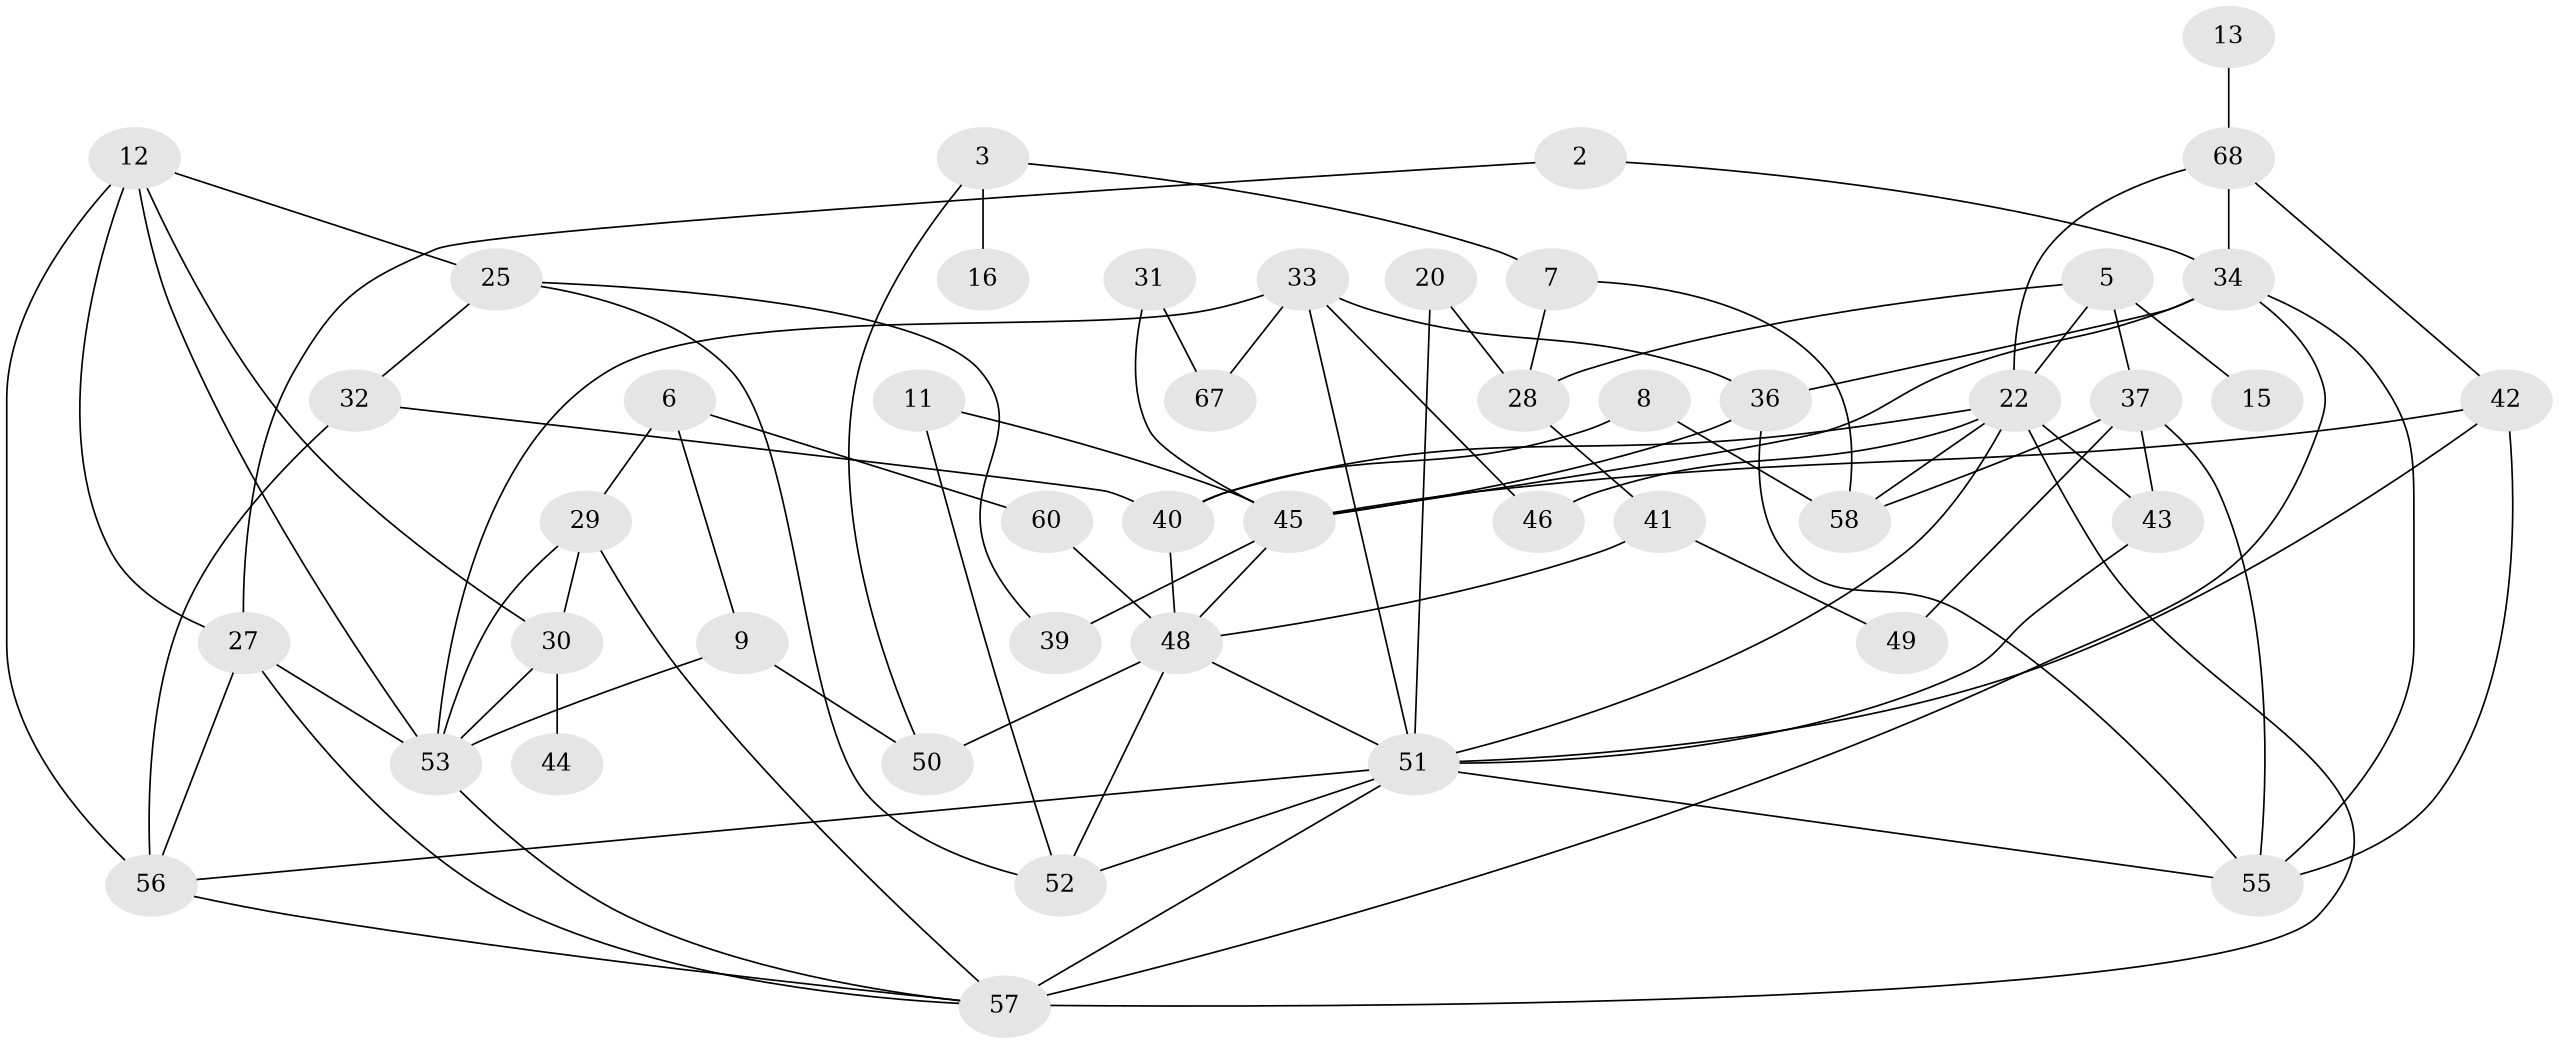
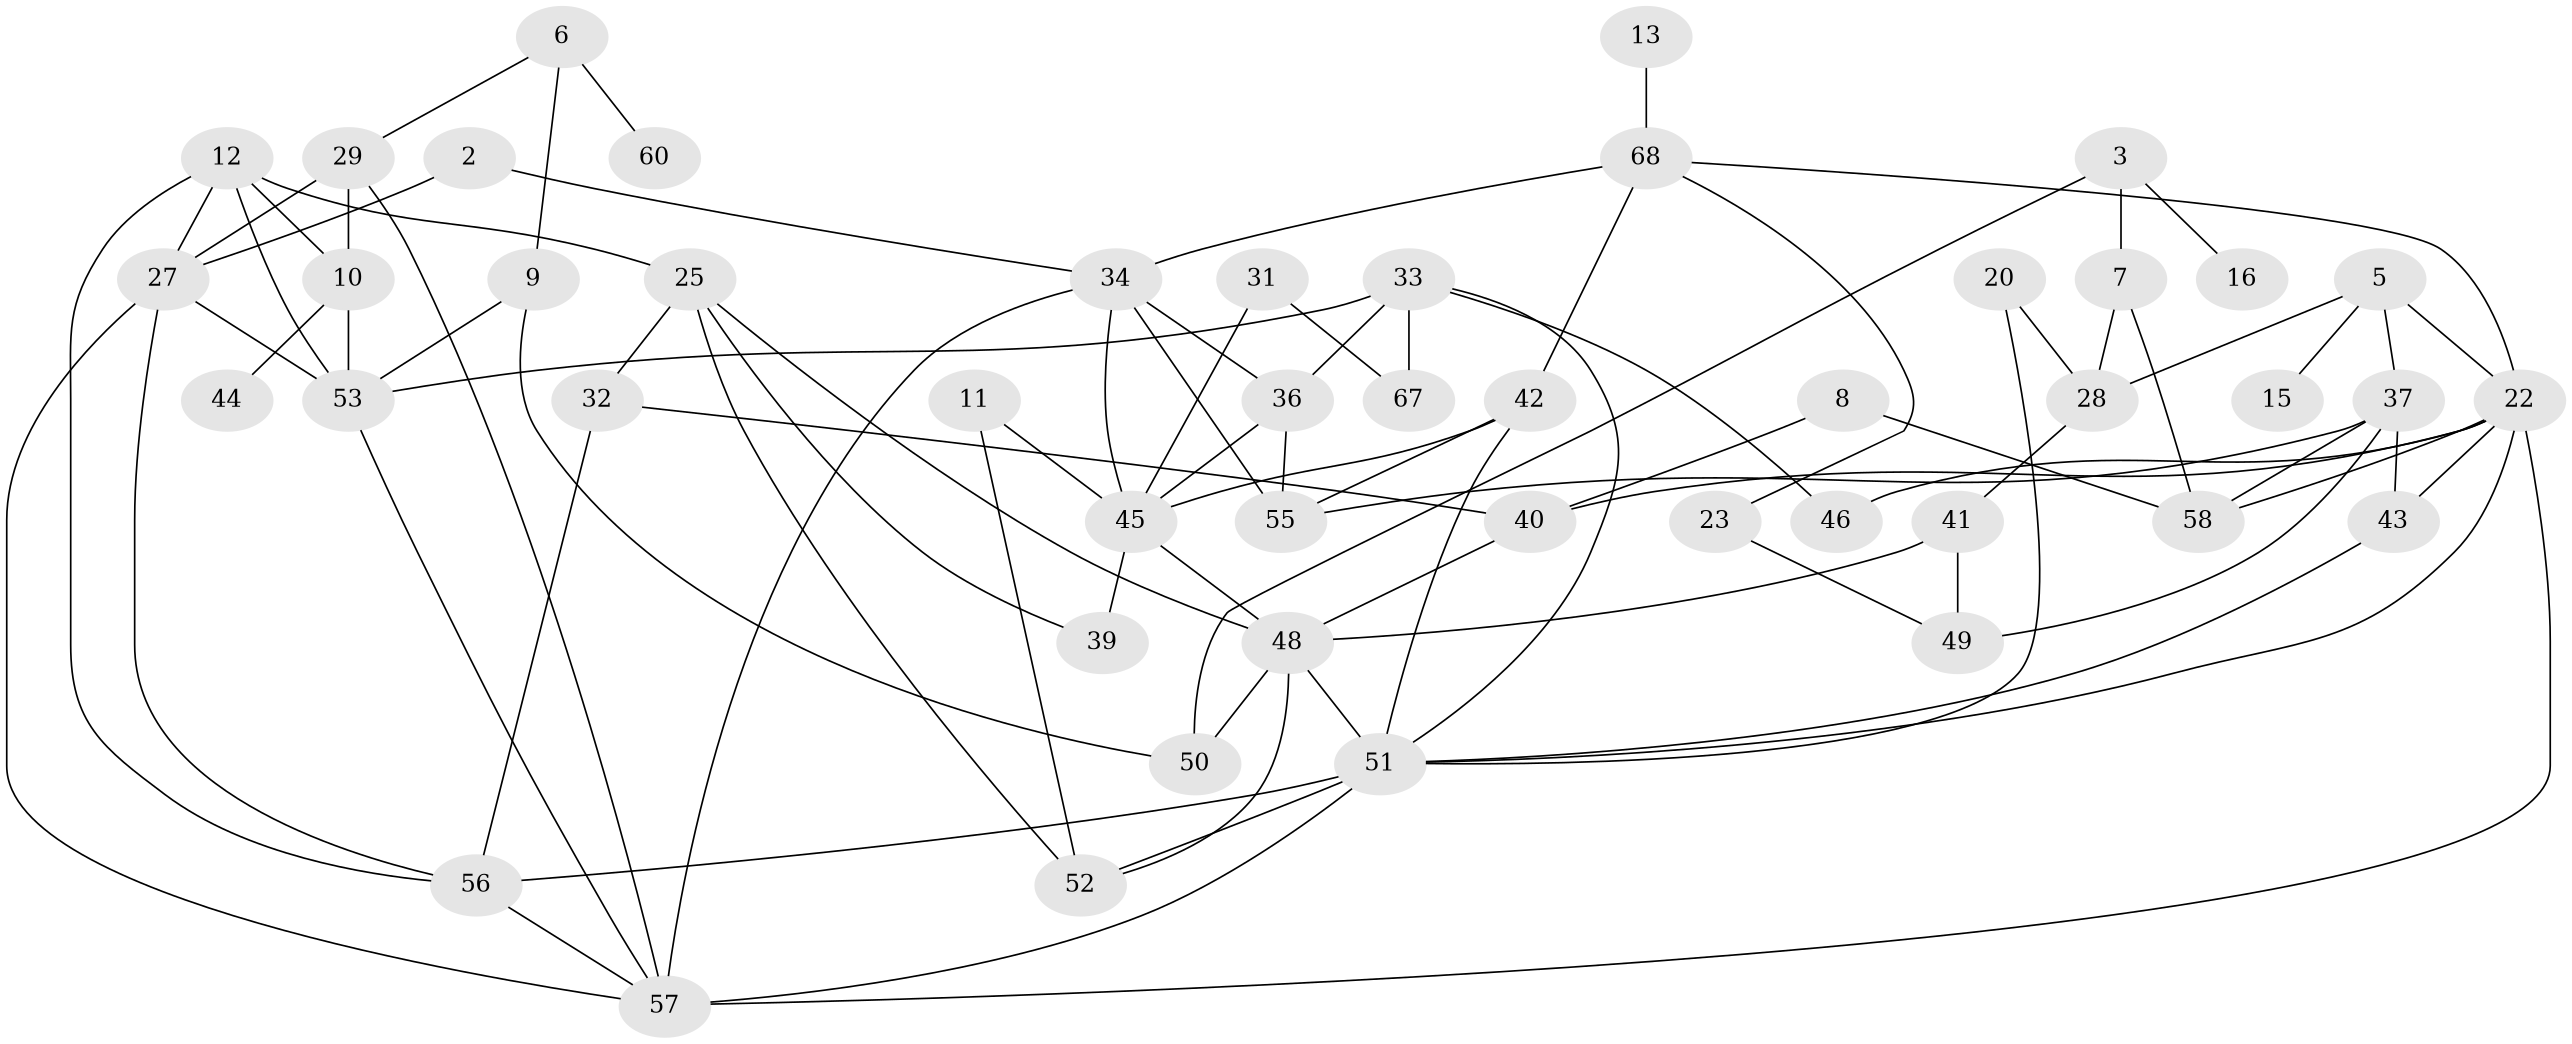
none -> (1715, 522)
(1112, 583) -> (968, 490)
(486, 631) -> (259, 217)
(557, 643) -> (348, 279)
(1836, 825) -> none
